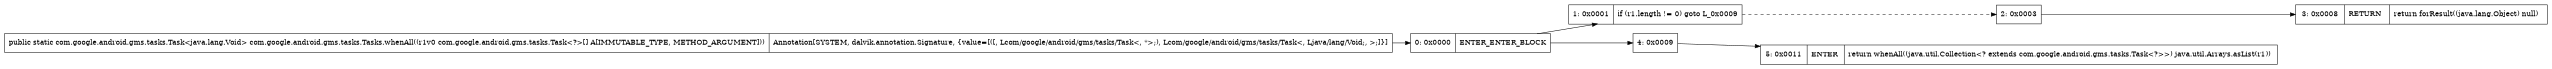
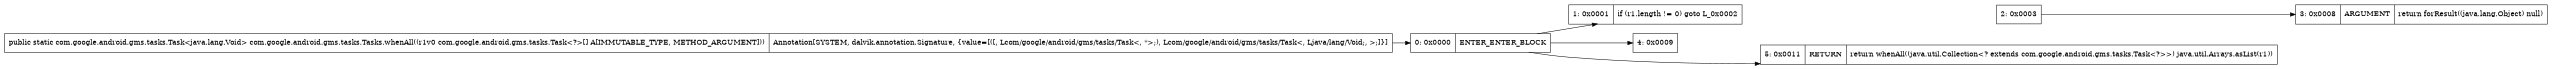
(1678, 14) -> (1678, 14)
(1867, 14) -> none
(2365, 14) -> (2367, 14)
(1717, 45) -> (1642, 62)
(1825, 54) -> (1826, 54)
